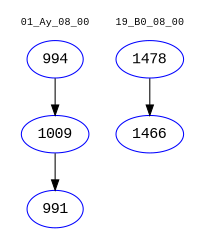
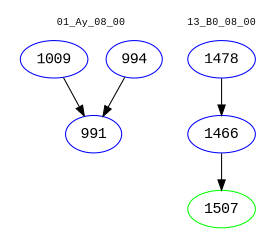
(150, 22) -> (222, 22)
(55, 92) -> (116, 92)
none -> (222, 209)
